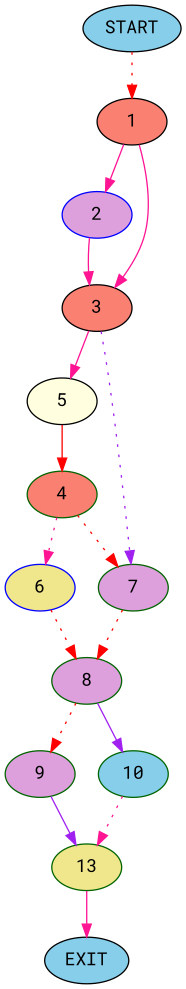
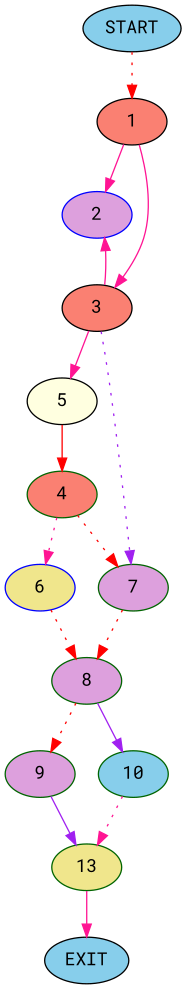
(88, 255) -> (106, 268)
